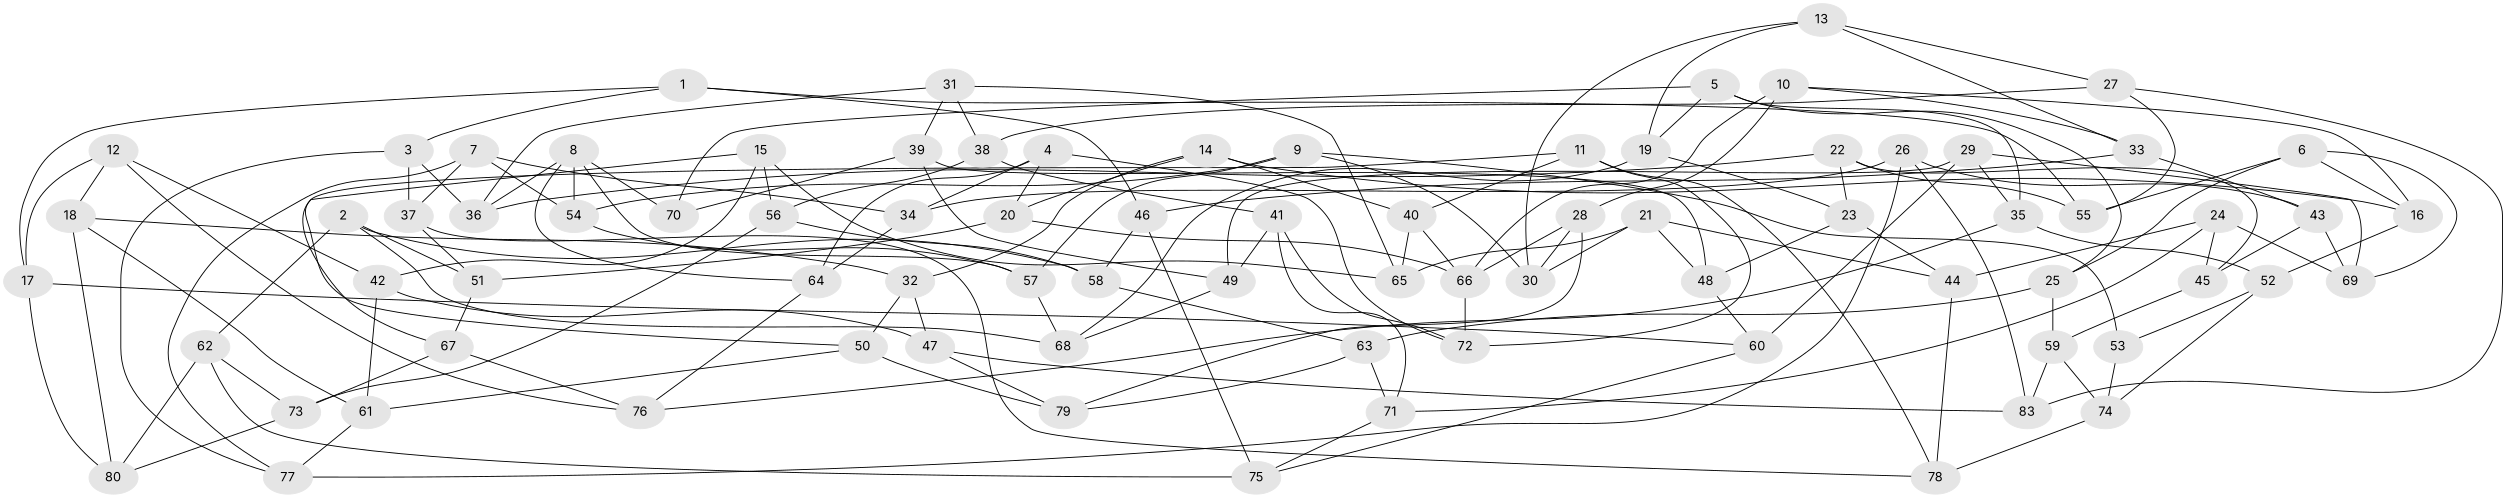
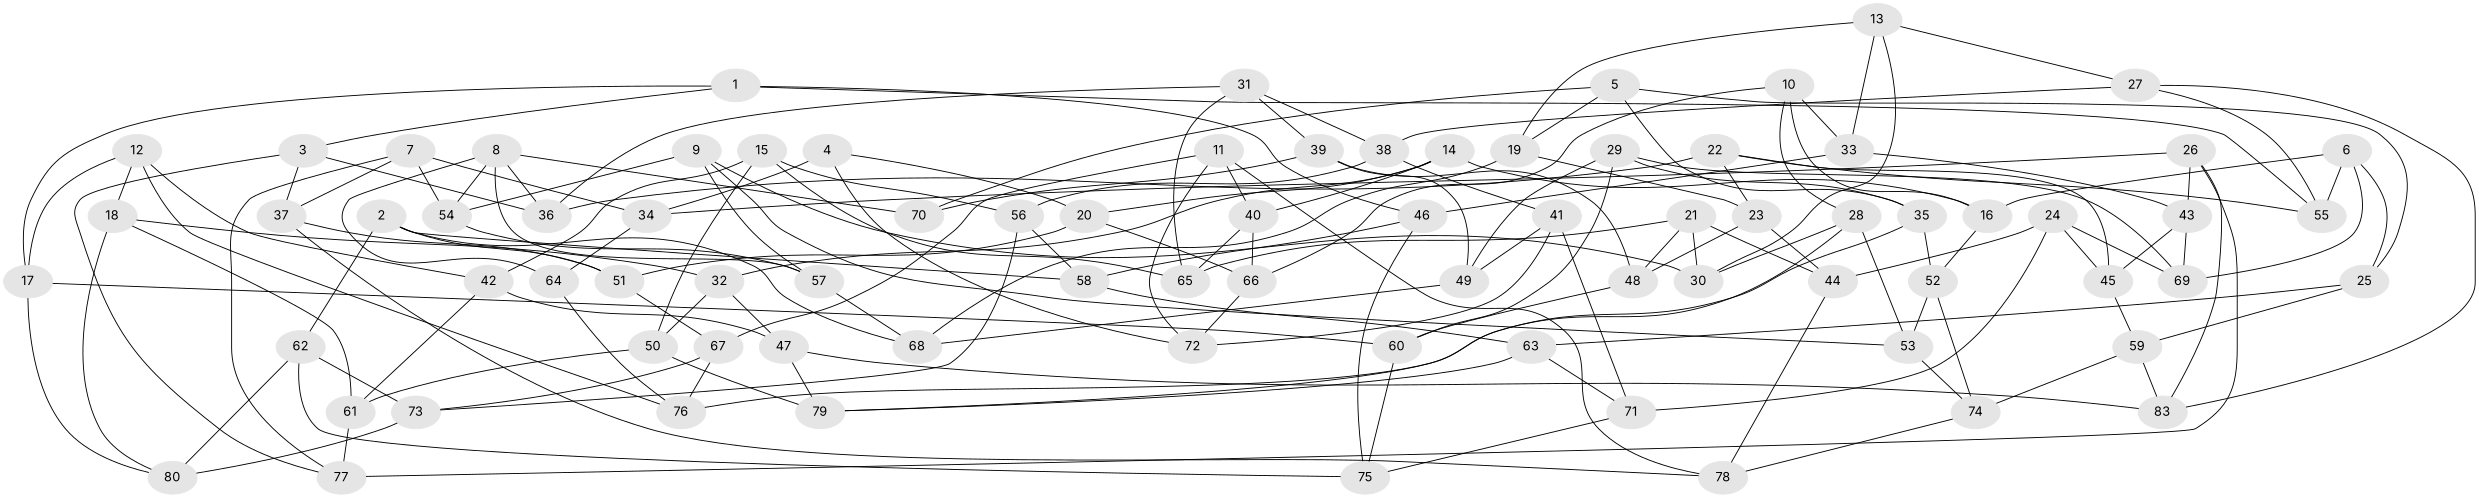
(893, 190) -> none
(1535, 242) -> (1883, 282)
